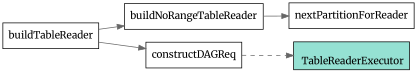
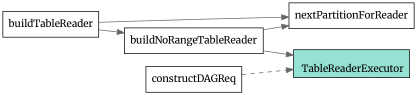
(119, 45) -> (190, 20)
none -> (275, 53)
